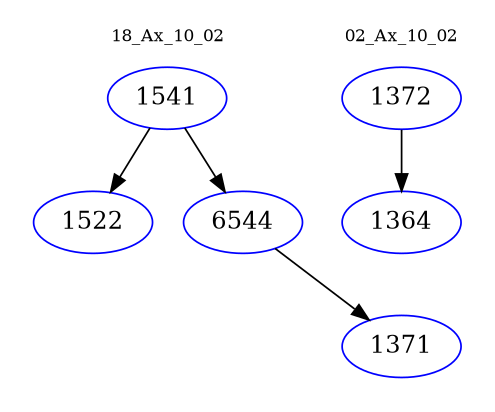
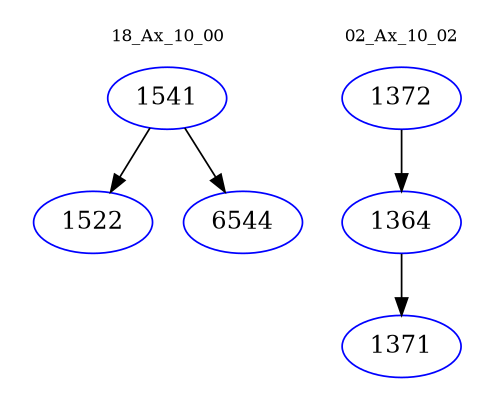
(168, 37) -> (168, 37)
(315, 279) -> (402, 276)
